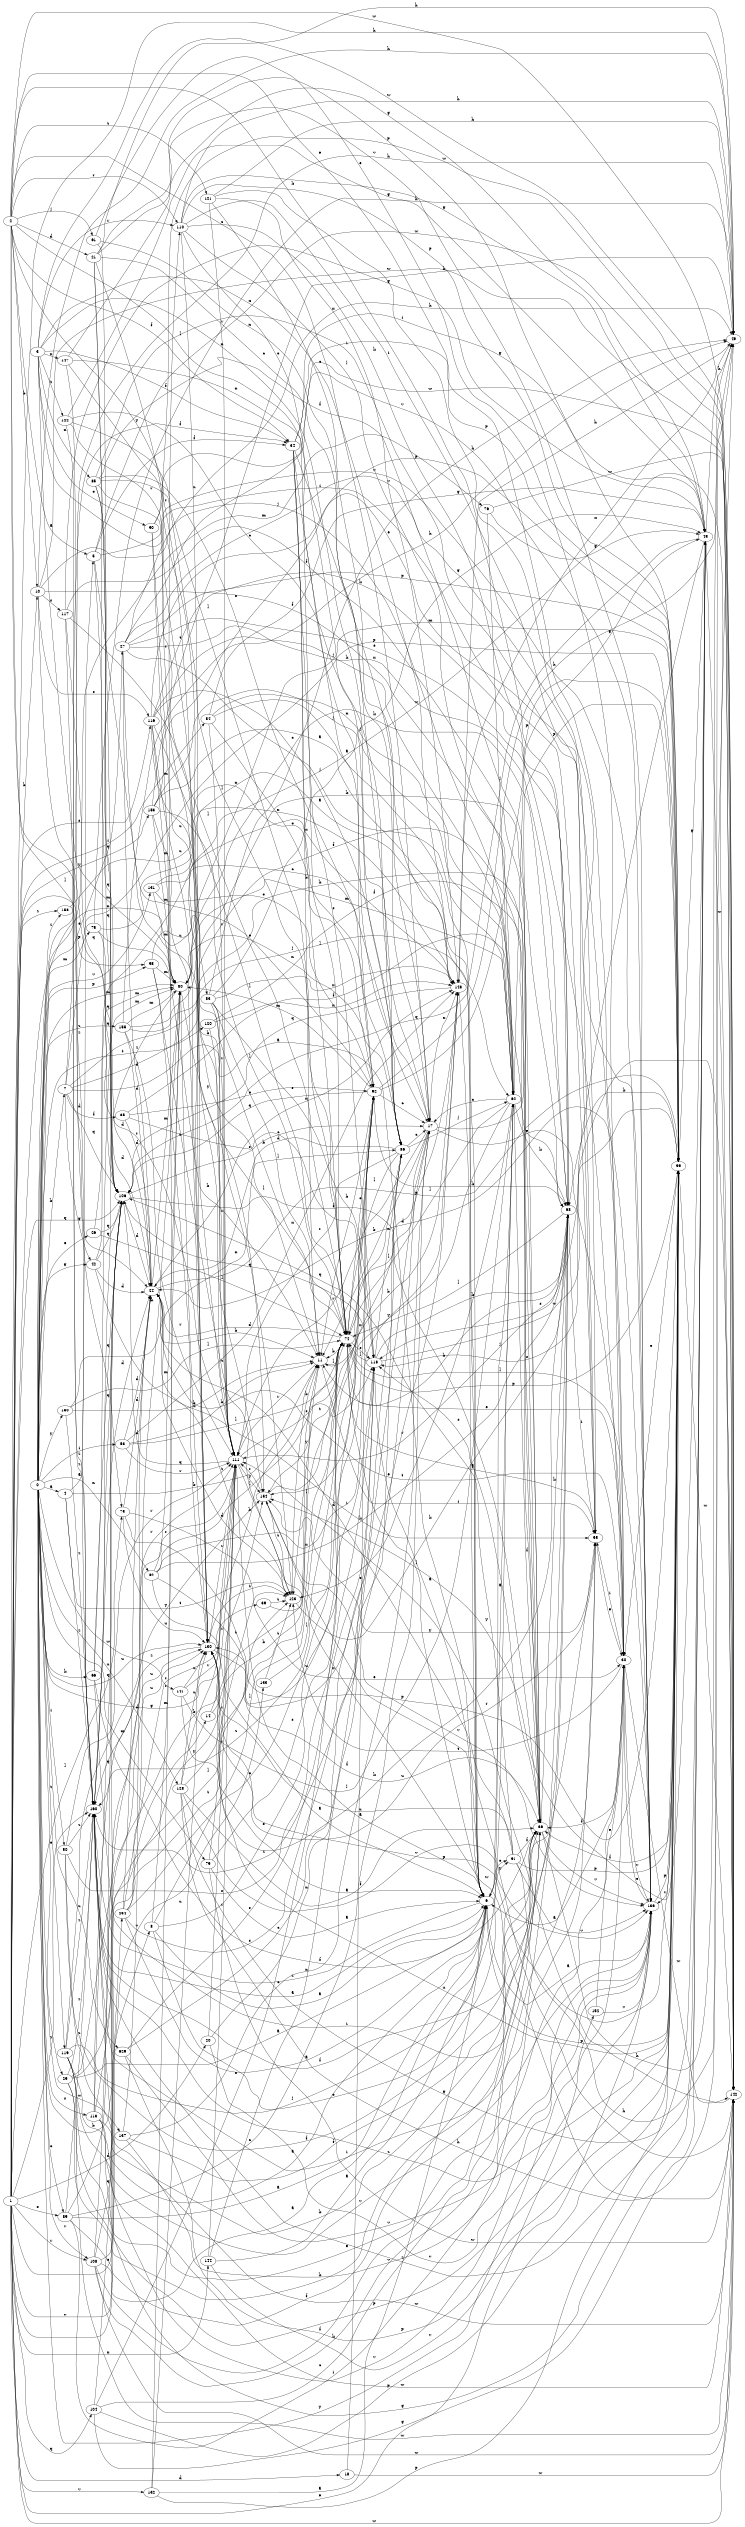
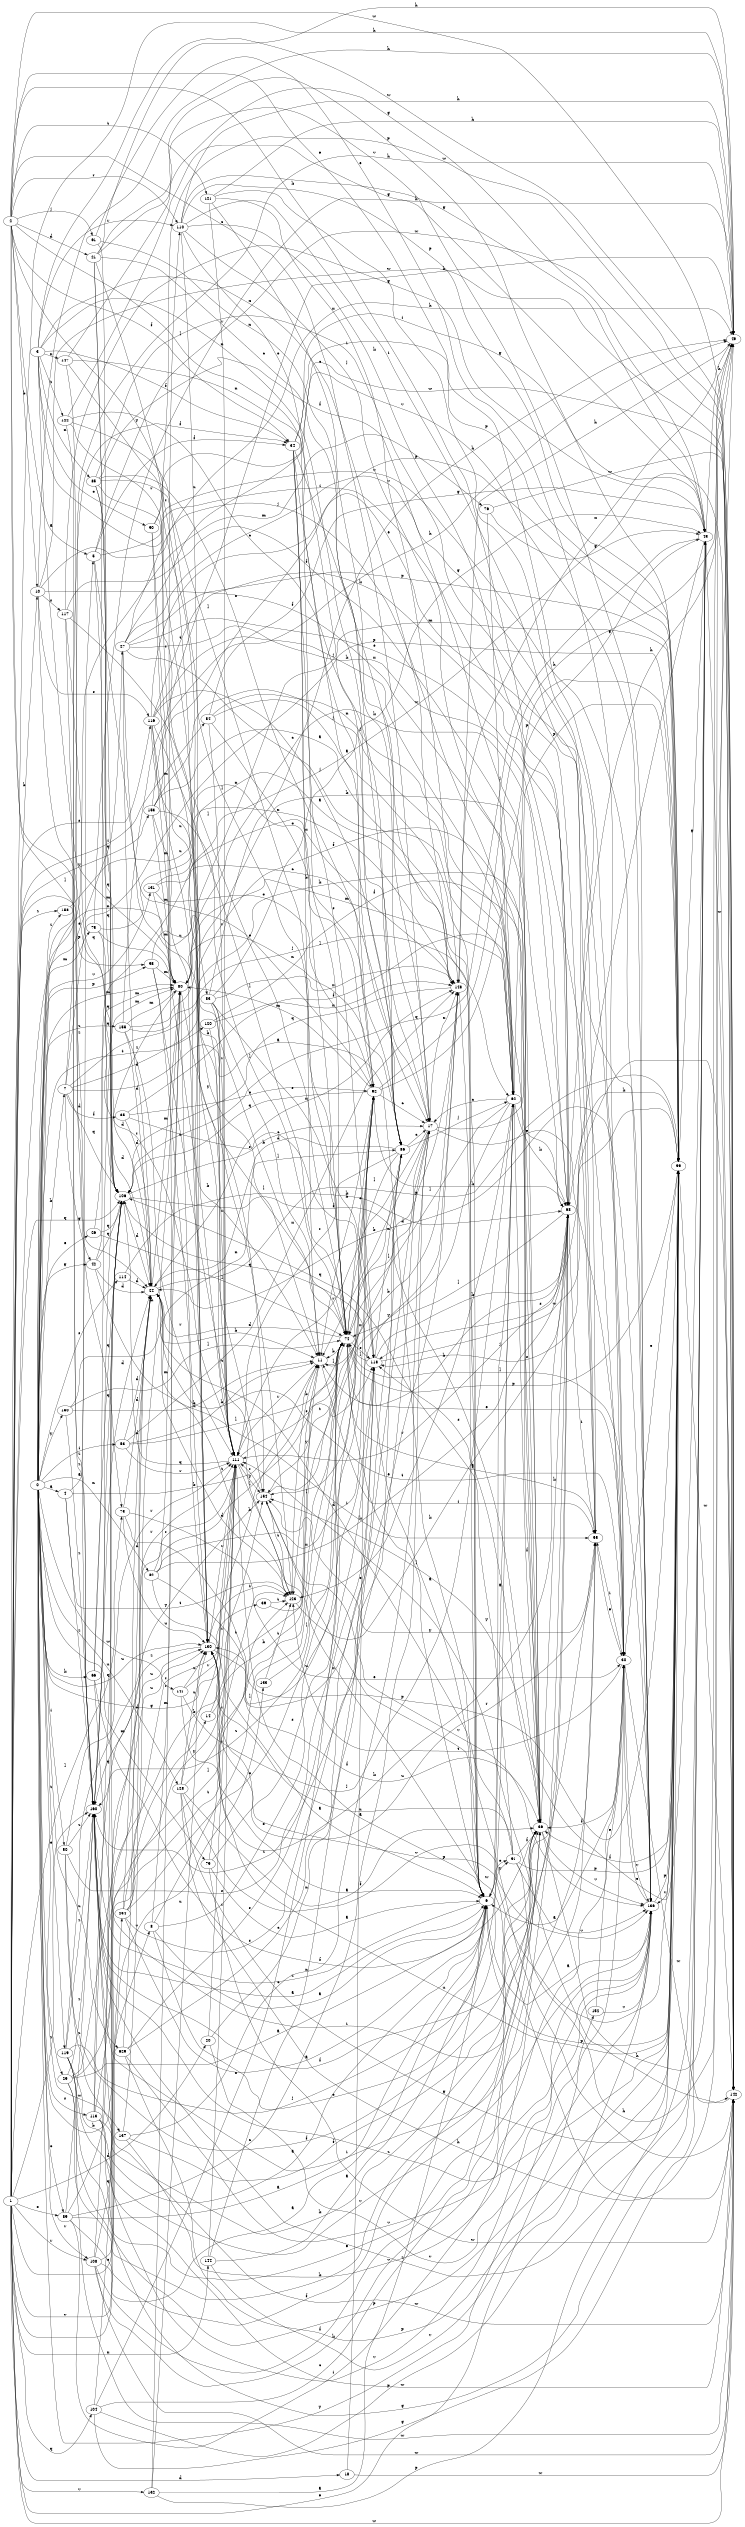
none -> (616, 765)
none -> (123, 1277)
none -> (136, 1673)
